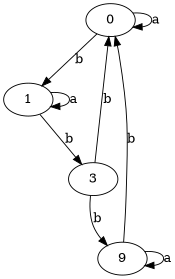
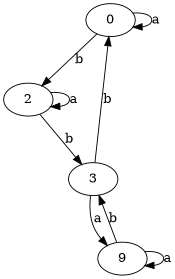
(28, 100) -> (28, 100)
(127, 144) -> (109, 223)
(98, 219) -> (98, 219)
